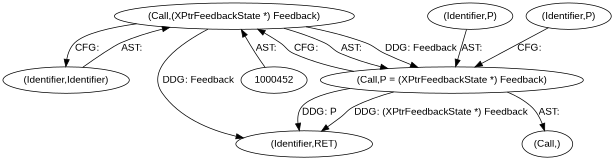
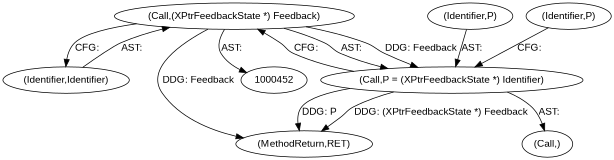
(255, 52) -> (221, 53)
(452, 80) -> (452, 80)
(304, 144) -> (304, 144)
